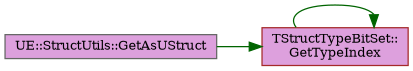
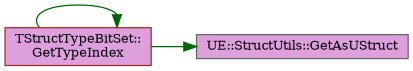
(233, 47) -> (167, 47)
